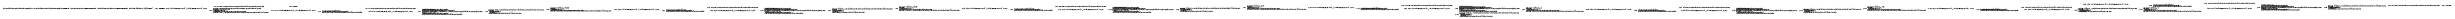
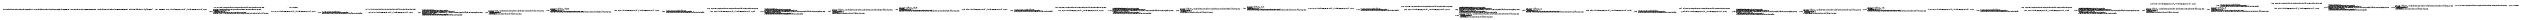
none -> (2107, 11)
